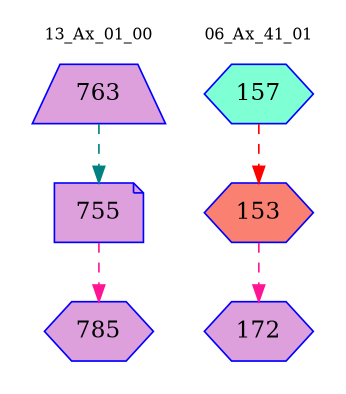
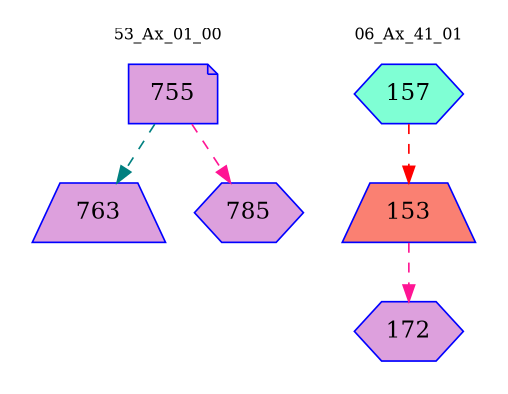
(99, 35) -> (168, 35)
(99, 145) -> (140, 146)
(259, 213) -> (409, 213)
